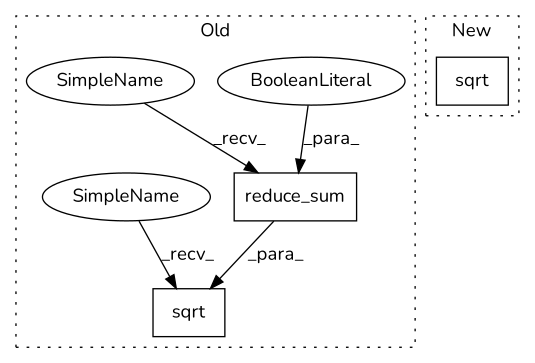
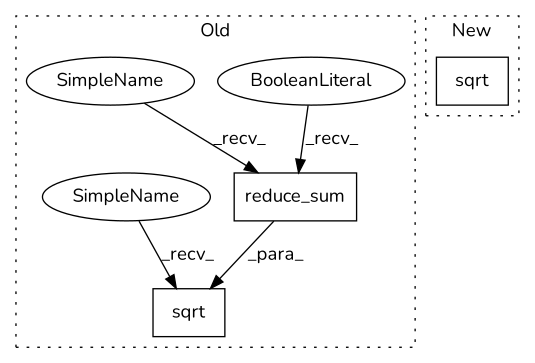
(332, 139) -> (332, 139)
